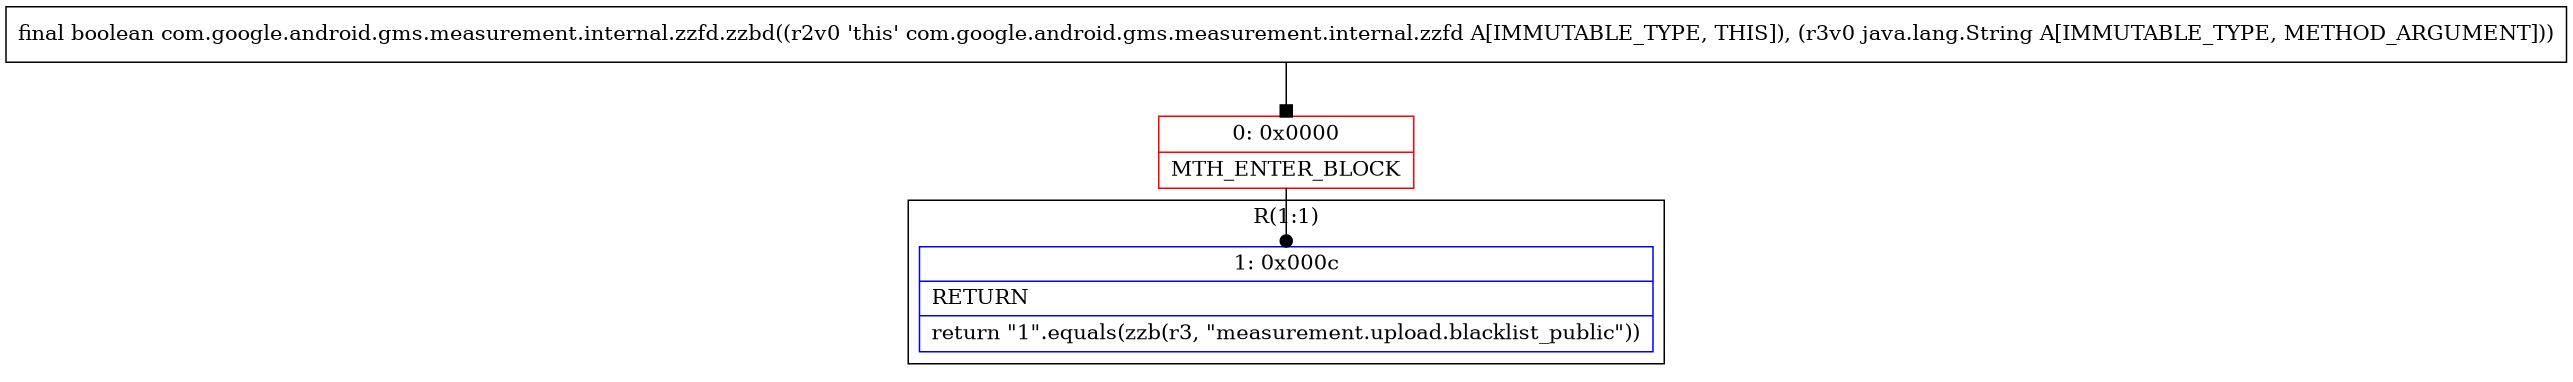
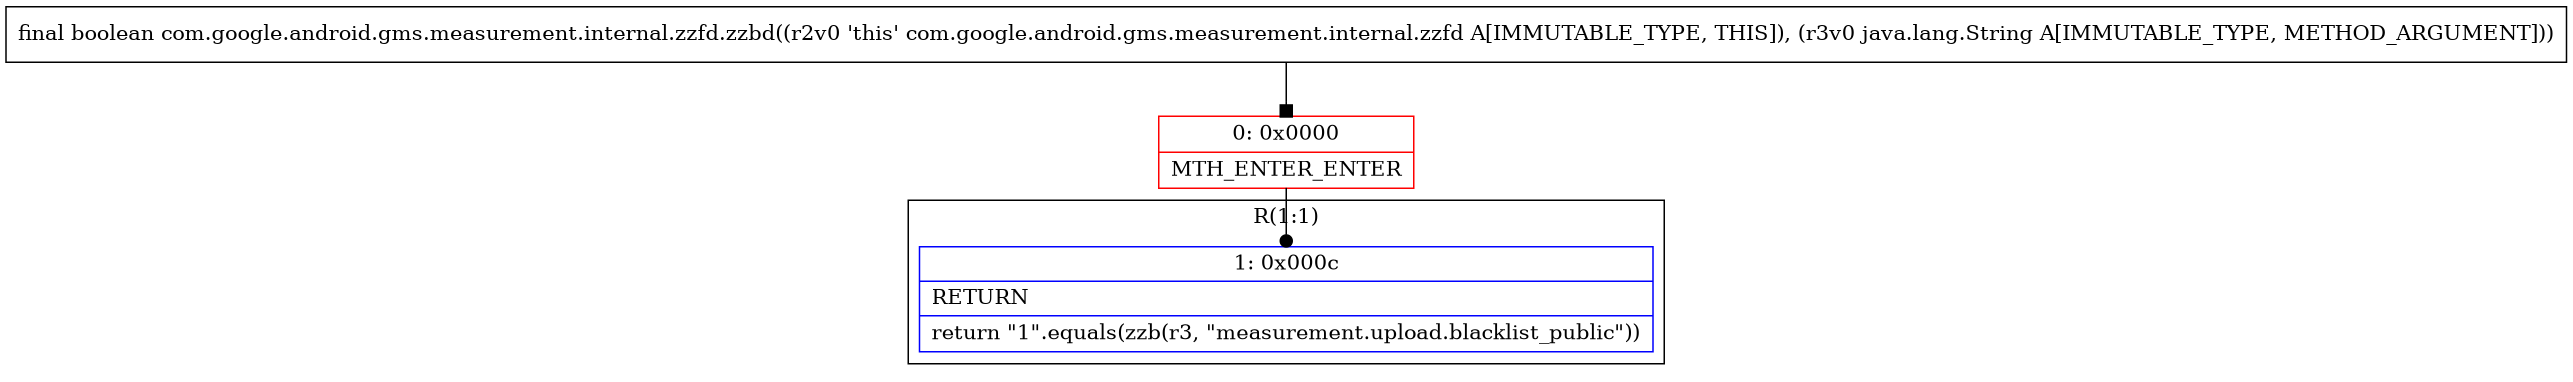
(1286, 170) -> (1286, 170)
